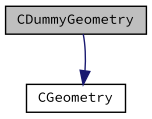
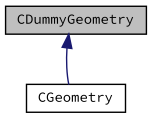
(85, 52) -> (67, 66)
